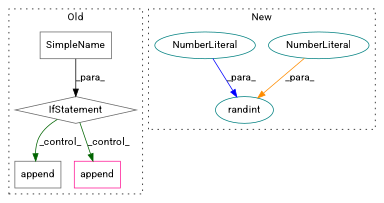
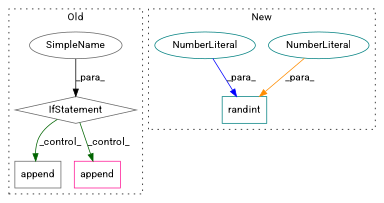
(76, 45) -> (76, 45)
(244, 110) -> (244, 110)
